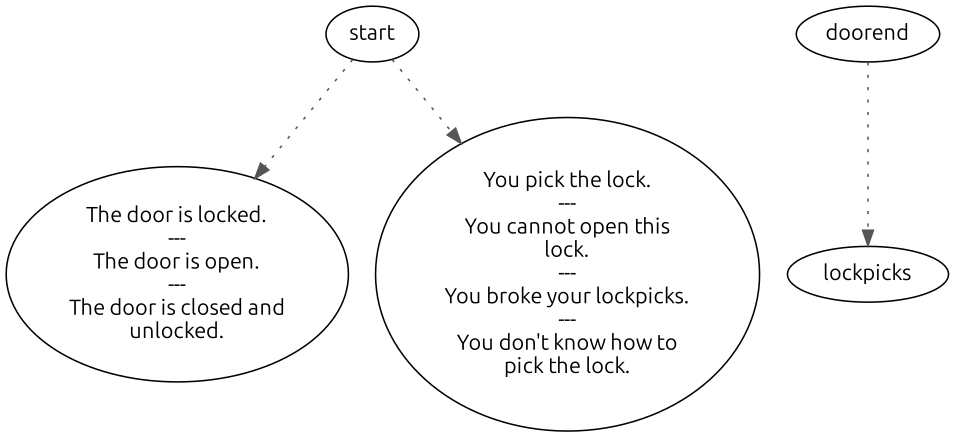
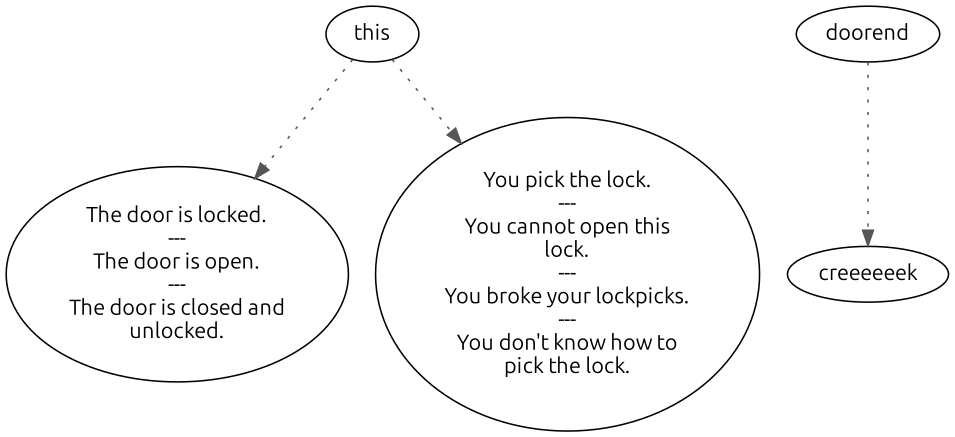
(372, 34) -> (372, 34)
(868, 274) -> (868, 274)
